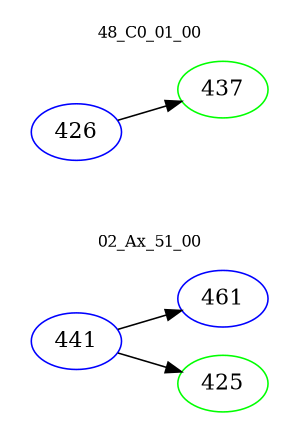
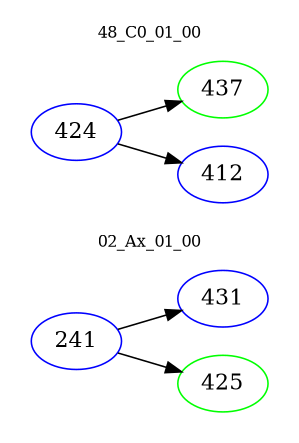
(76, 132) -> (76, 132)
none -> (223, 175)
(150, 243) -> (150, 243)
(223, 299) -> (223, 299)
(76, 341) -> (76, 341)
